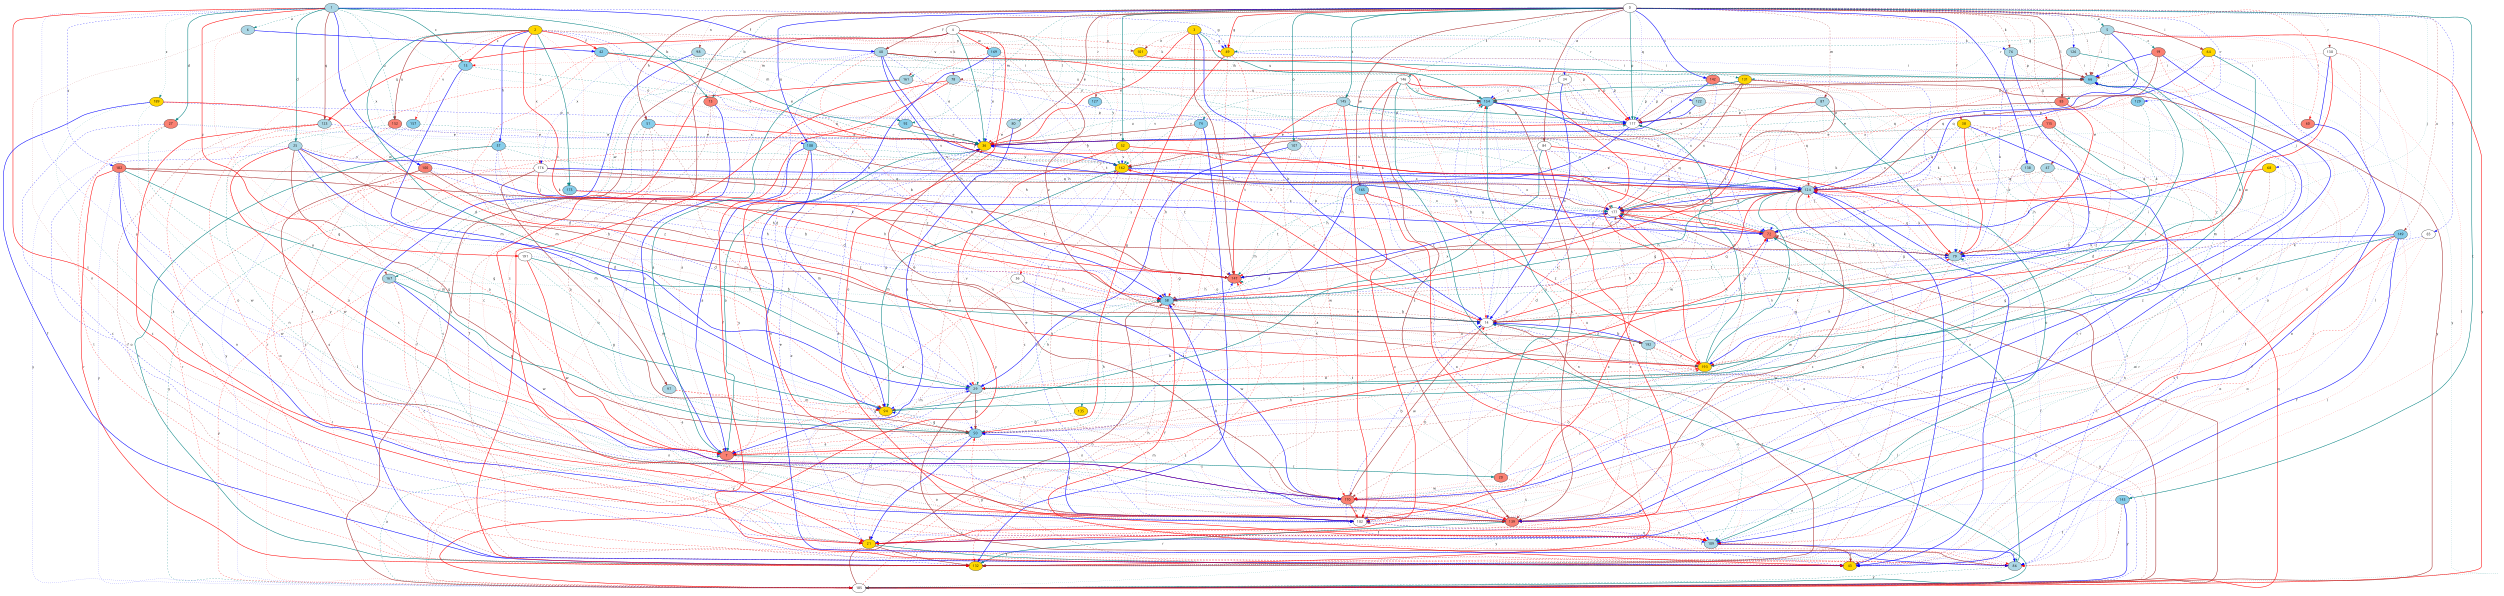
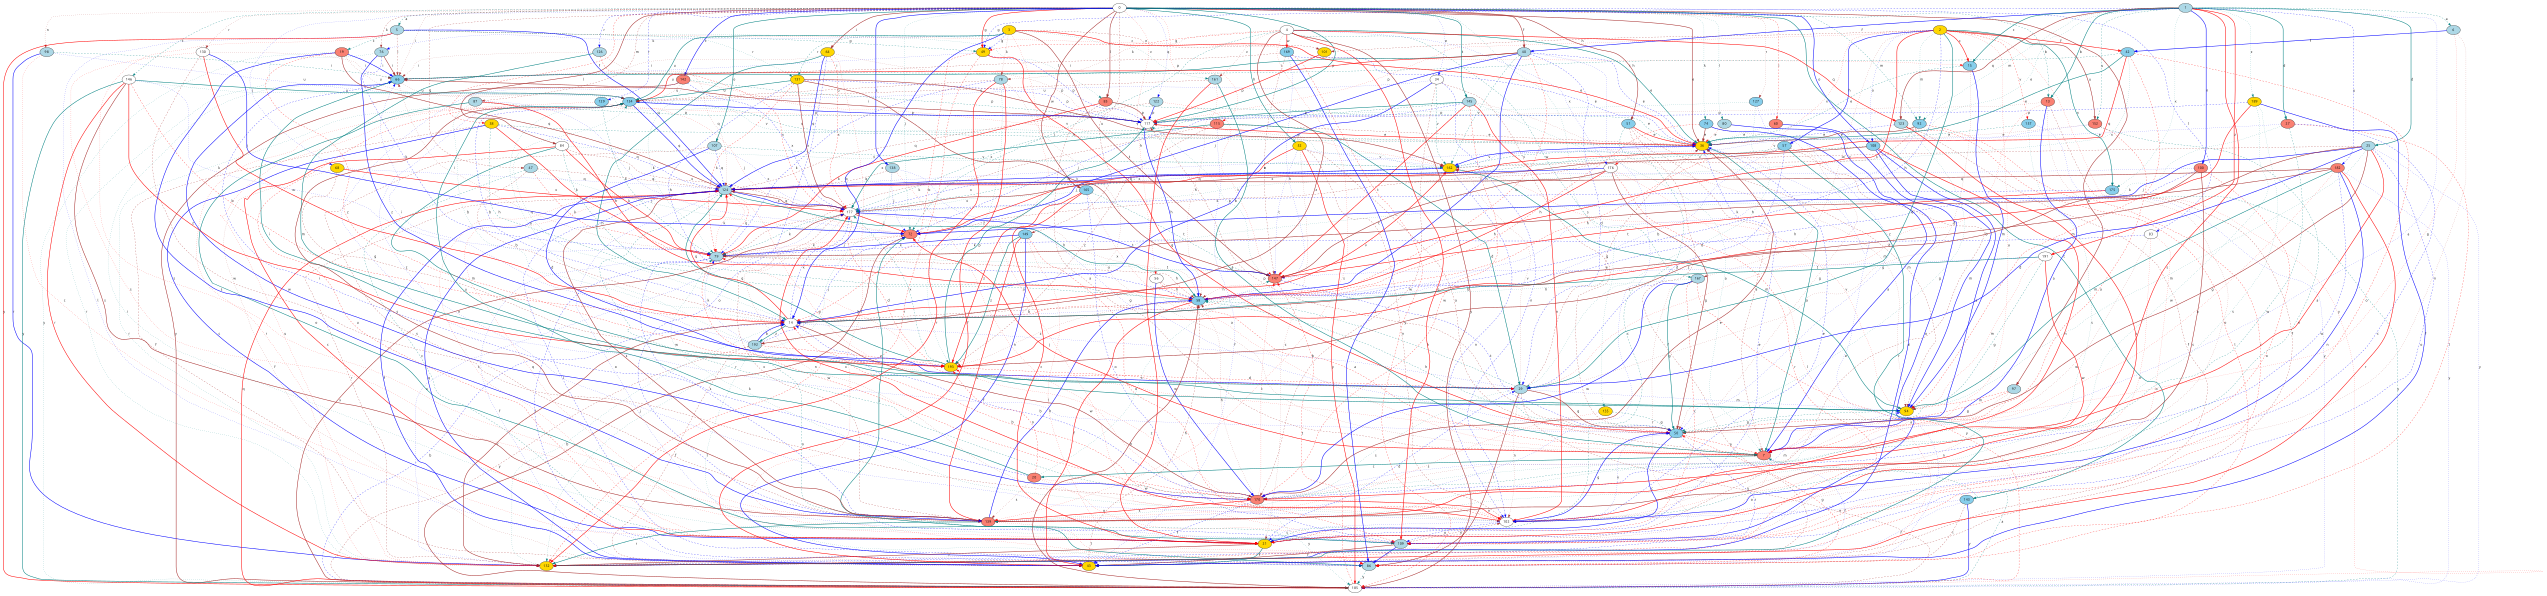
(1358, 133) -> none
(1134, 409) -> (1484, 349)
